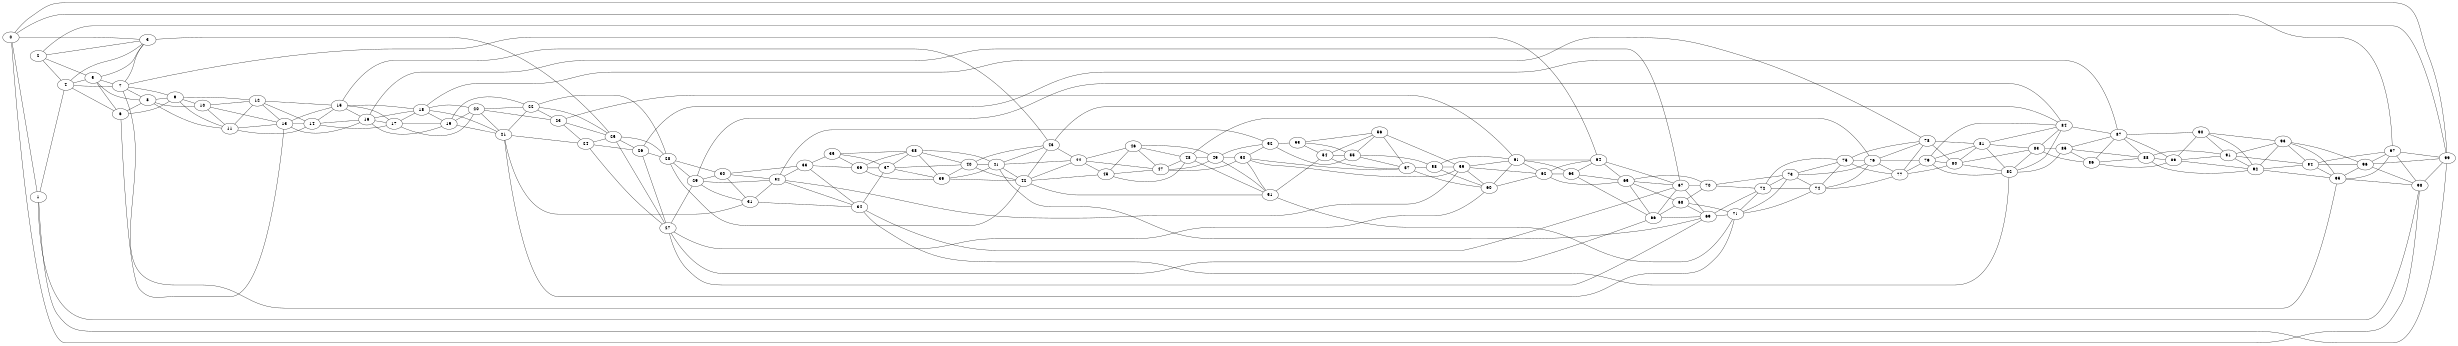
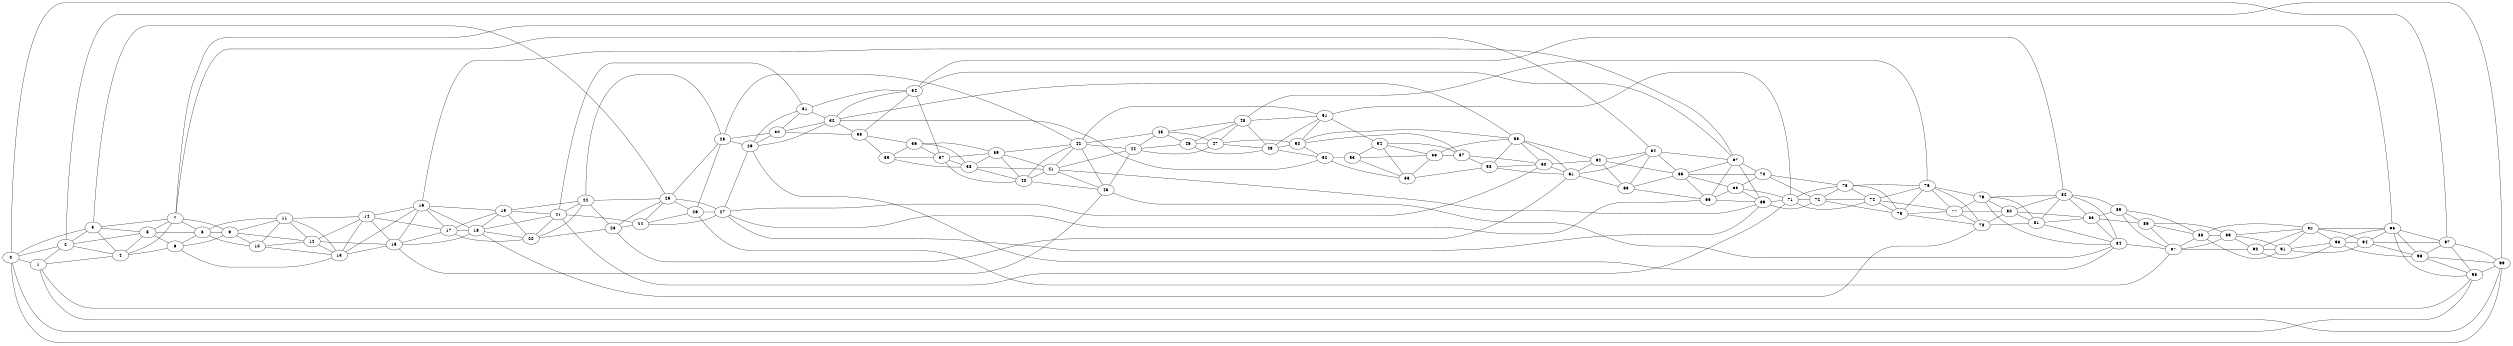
(1380, 162) -> none
none -> (38, 251)
none -> (52, 255)
